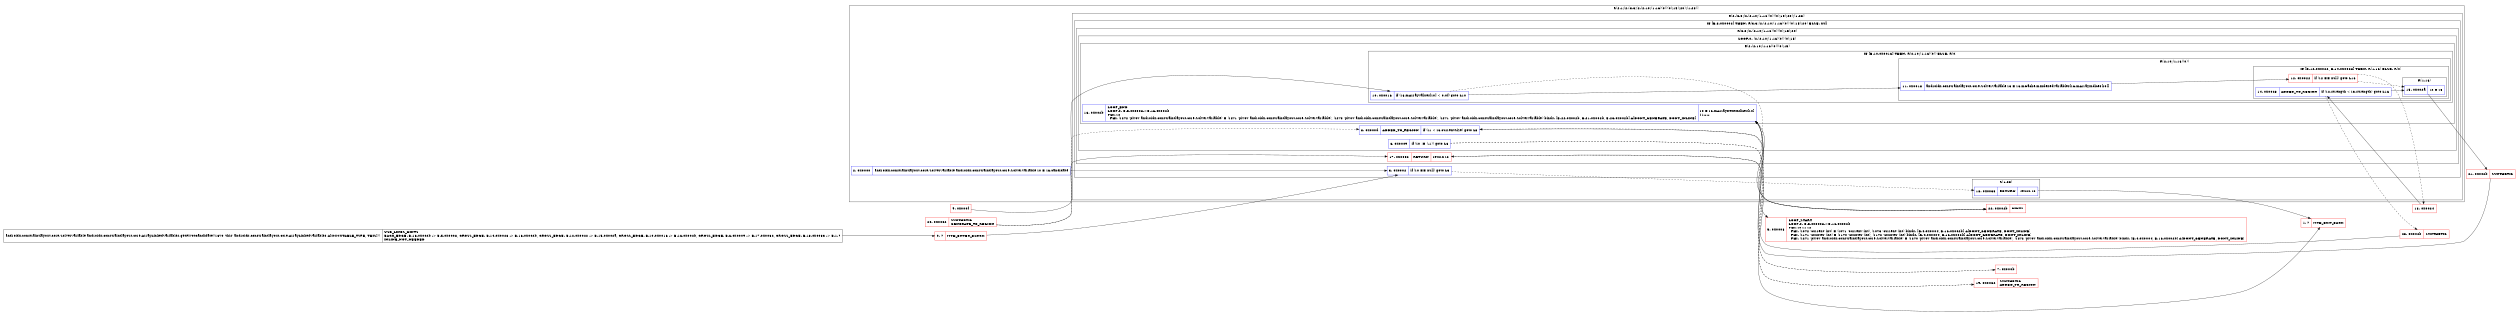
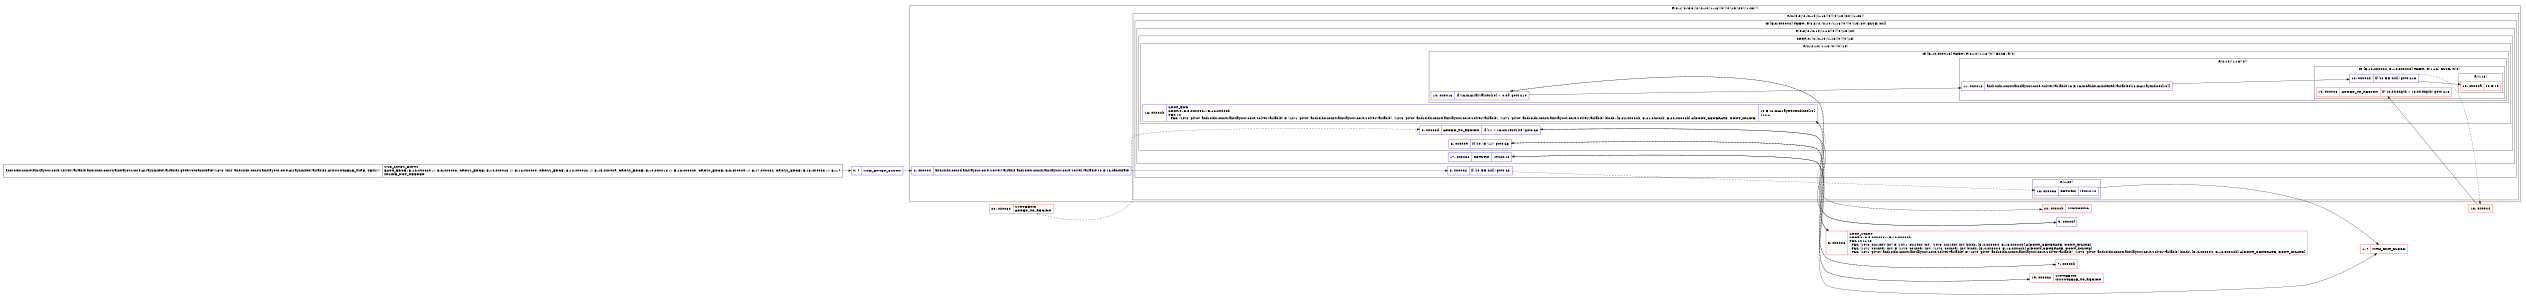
(2323, 78) -> (2384, 78)
(2380, 84) -> (2438, 83)
(2397, 90) -> none
(2425, 90) -> (2481, 86)
(2323, 92) -> (2384, 92)
(1759, 140) -> (1825, 152)
none -> (1708, 142)
(1164, 155) -> none
(1419, 157) -> (1480, 157)
(1762, 173) -> (1820, 168)
(2491, 174) -> none
(1763, 177) -> (1824, 175)
(2018, 208) -> (2079, 208)
(961, 209) -> (2067, 222)
(1835, 209) -> (1893, 209)
(1192, 212) -> (906, 171)
(2328, 223) -> (2389, 249)
(973, 224) -> (1033, 210)
(2425, 234) -> none
(961, 236) -> (877, 171)
(2018, 285) -> (2079, 279)
